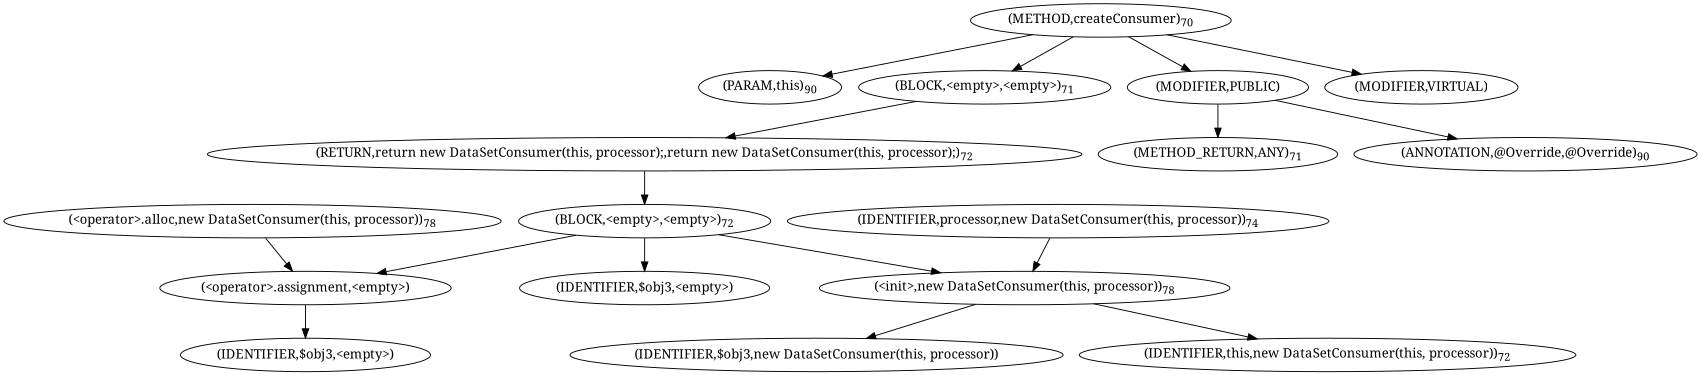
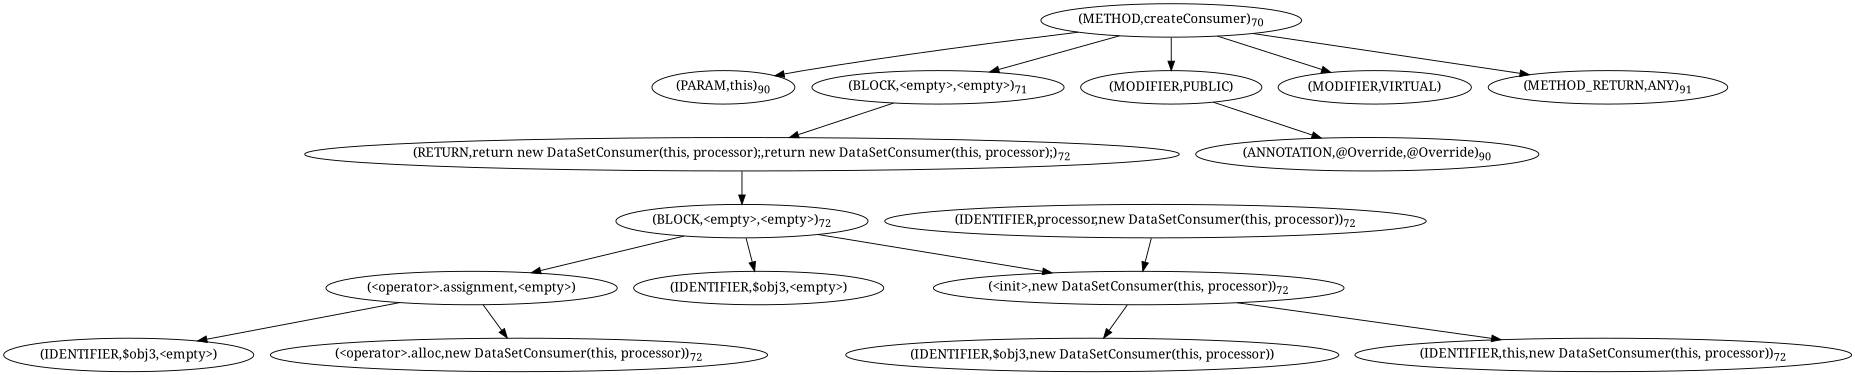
(1218, 116) -> (1386, 53)
(1296, 153) -> (1686, 86)
(430, 220) -> (696, 354)
(1252, 220) -> (1350, 220)
(276, 251) -> (492, 318)
(1169, 287) -> (1283, 287)
